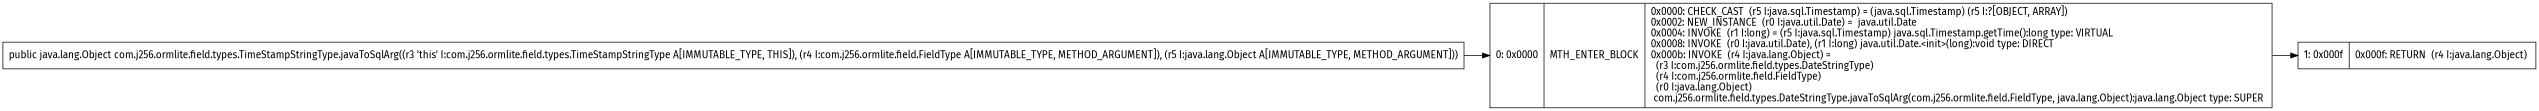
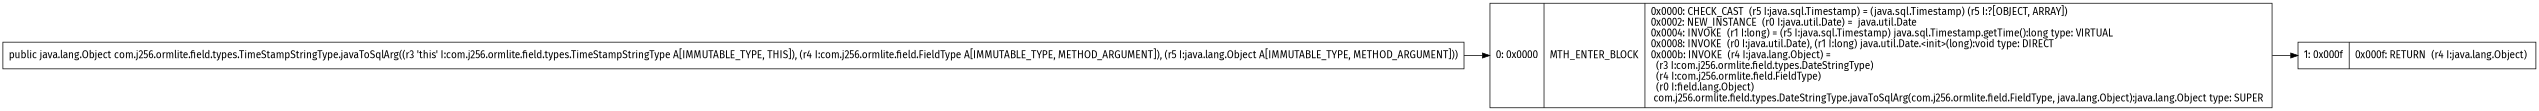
(1702, 88) -> (1703, 88)
